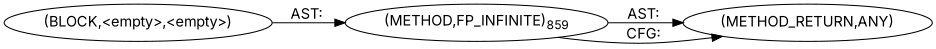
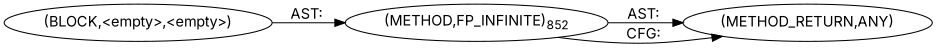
(558, 21) -> (558, 21)
